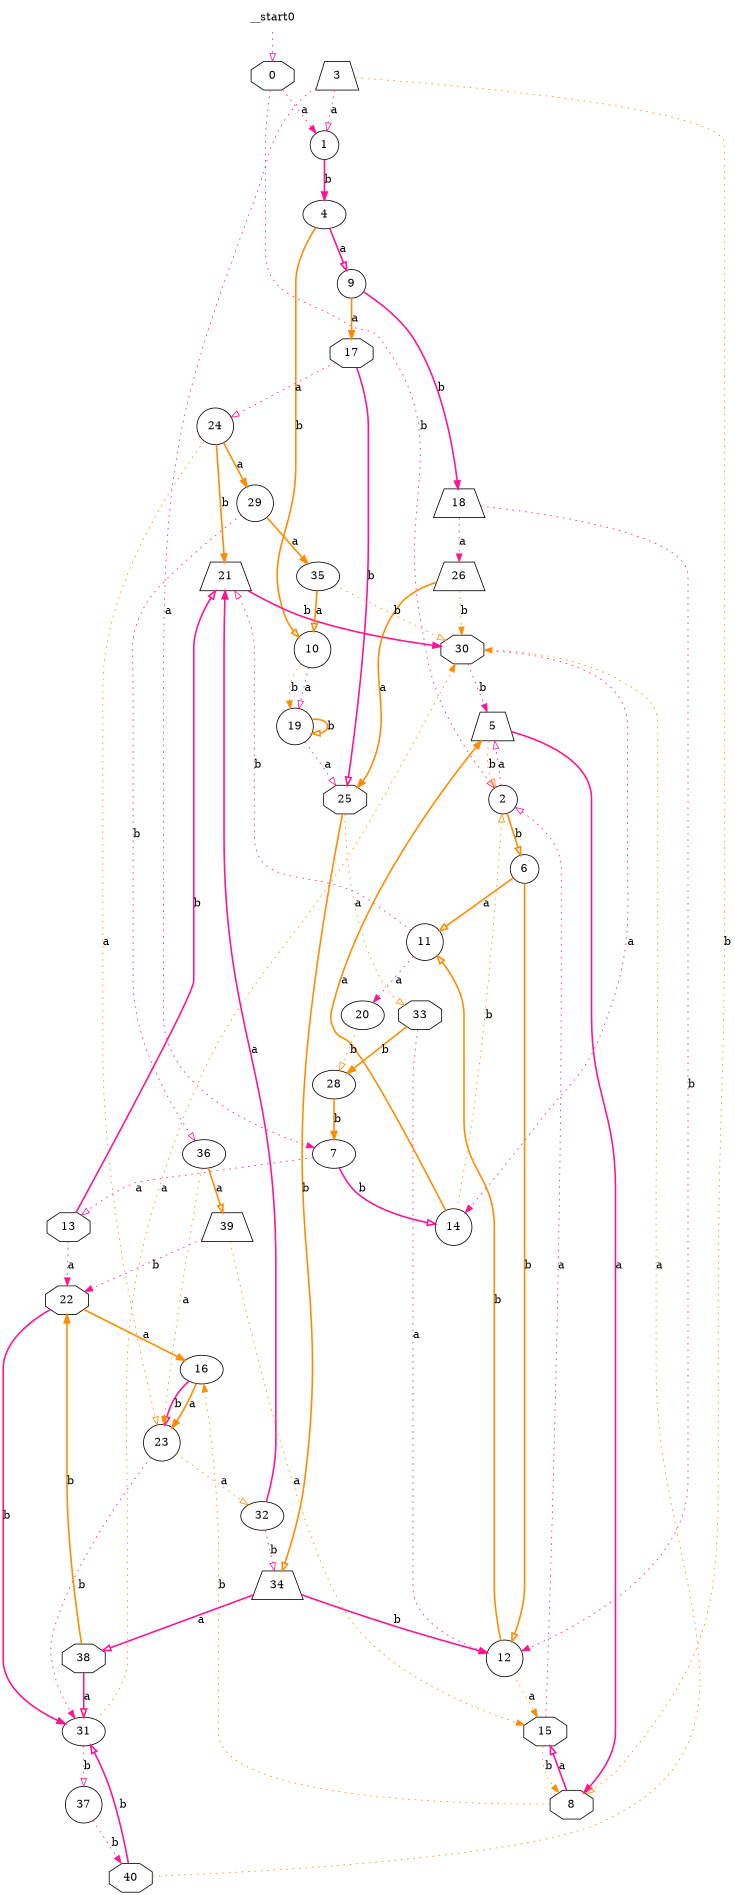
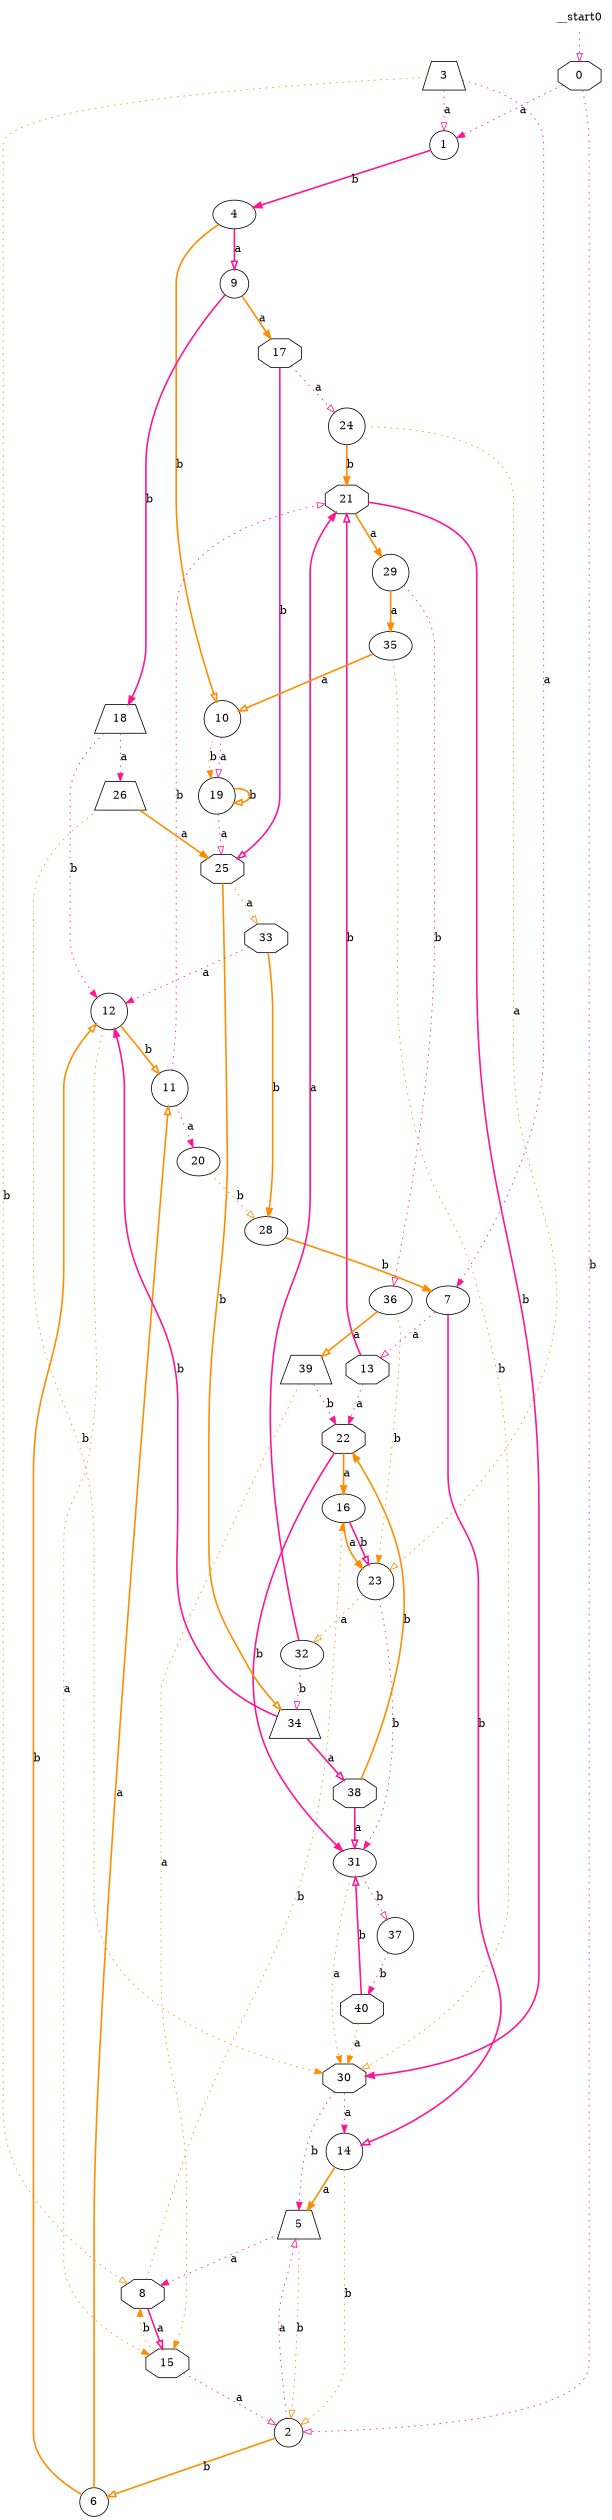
(233, 461) -> (366, 532)
(226, 576) -> (347, 499)
(615, 1239) -> (223, 2258)
(186, 1300) -> (398, 1439)
